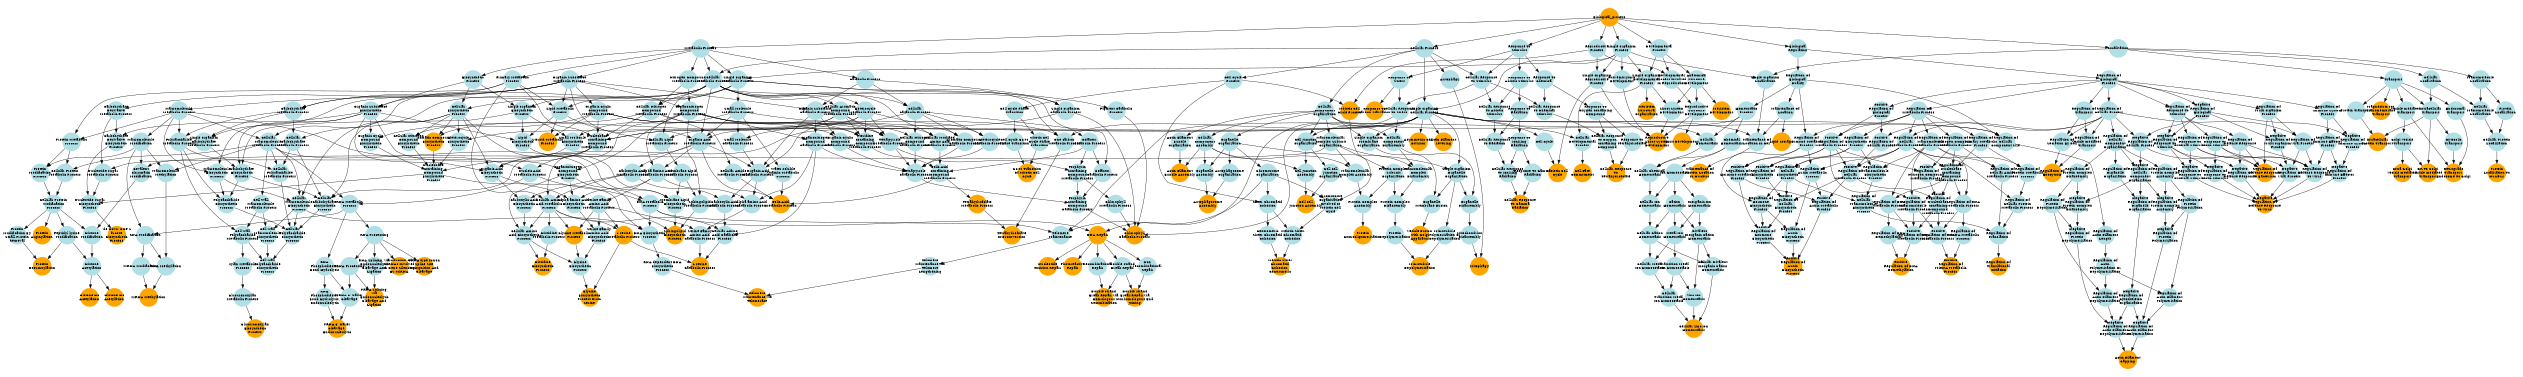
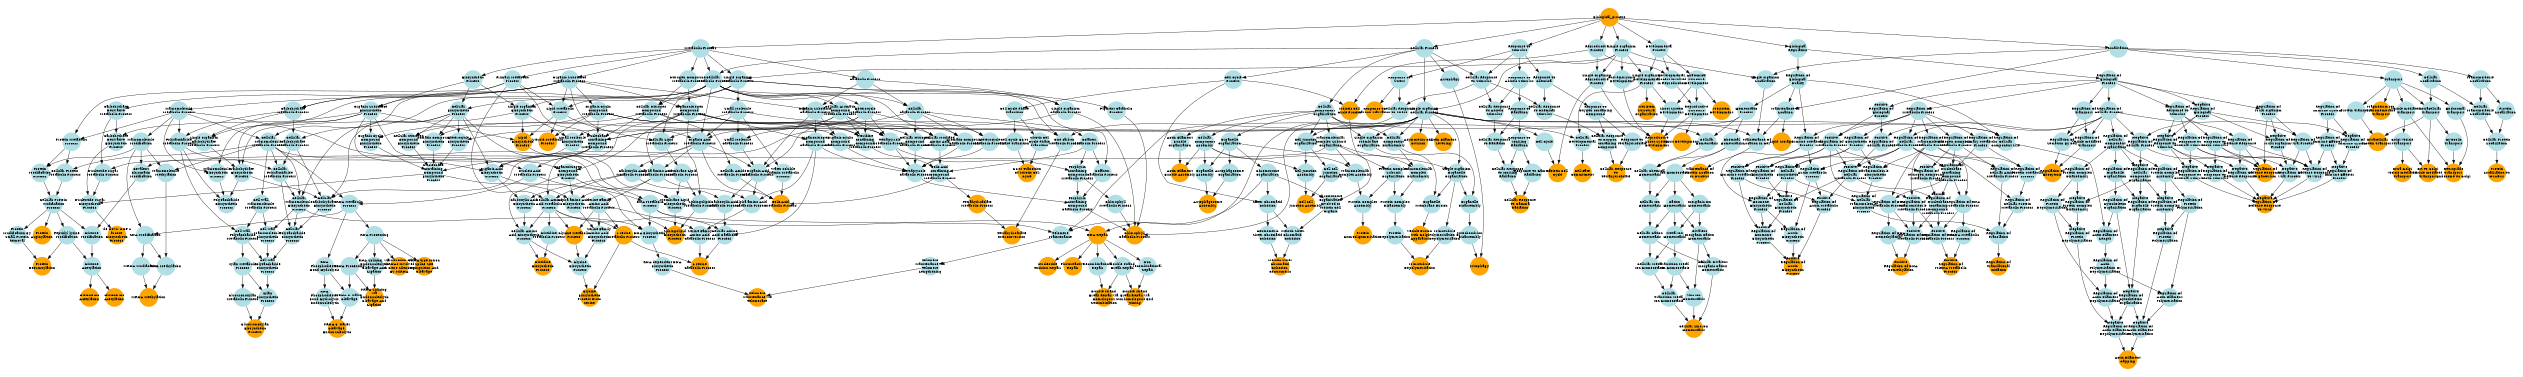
none -> (1954, 79)
(2217, 92) -> none
(1397, 125) -> (1413, 122)
(434, 142) -> (434, 142)
(523, 142) -> (523, 142)
(259, 191) -> (287, 184)
(1331, 204) -> (1331, 204)
none -> (2115, 204)
(259, 217) -> none
none -> (268, 297)
